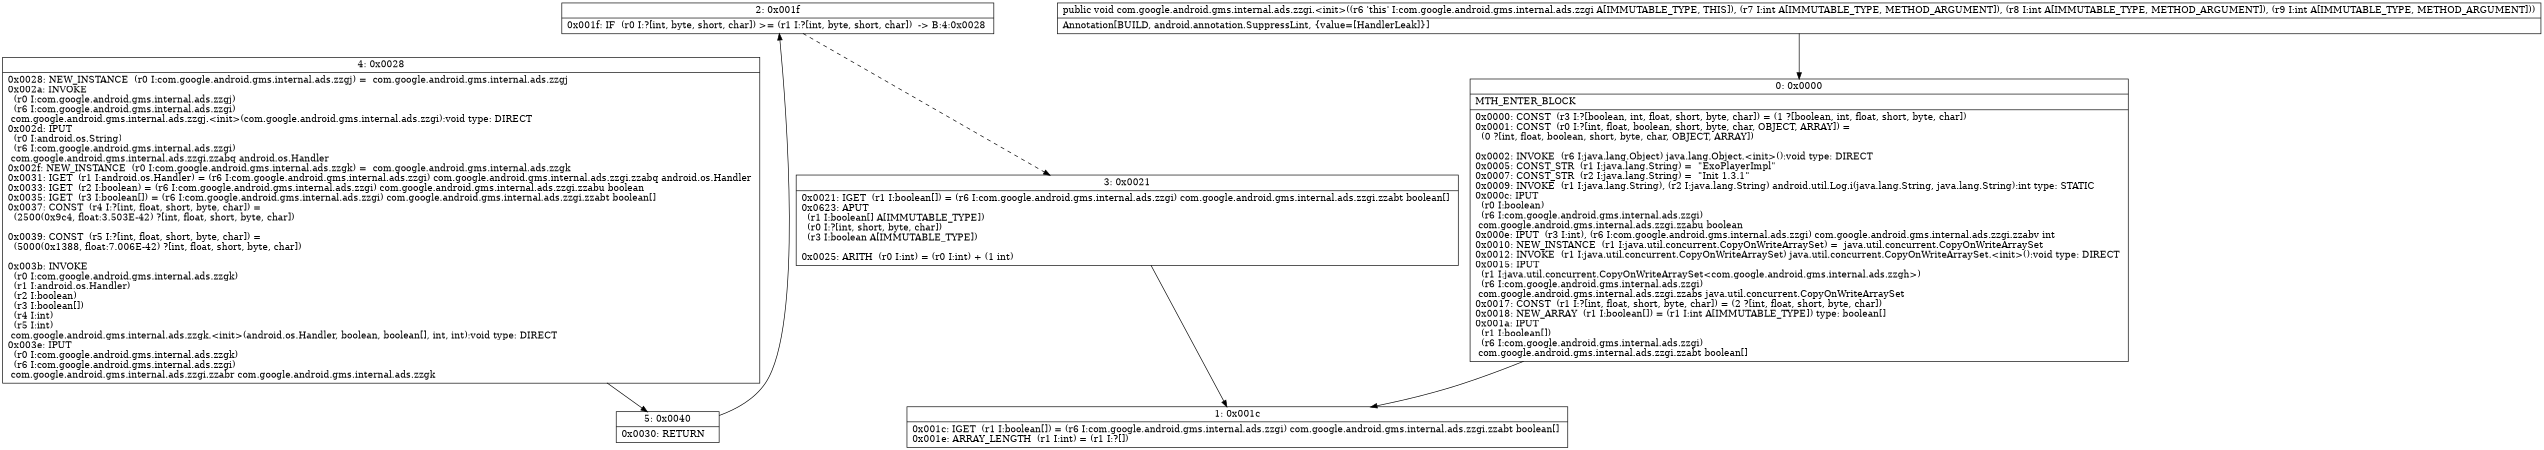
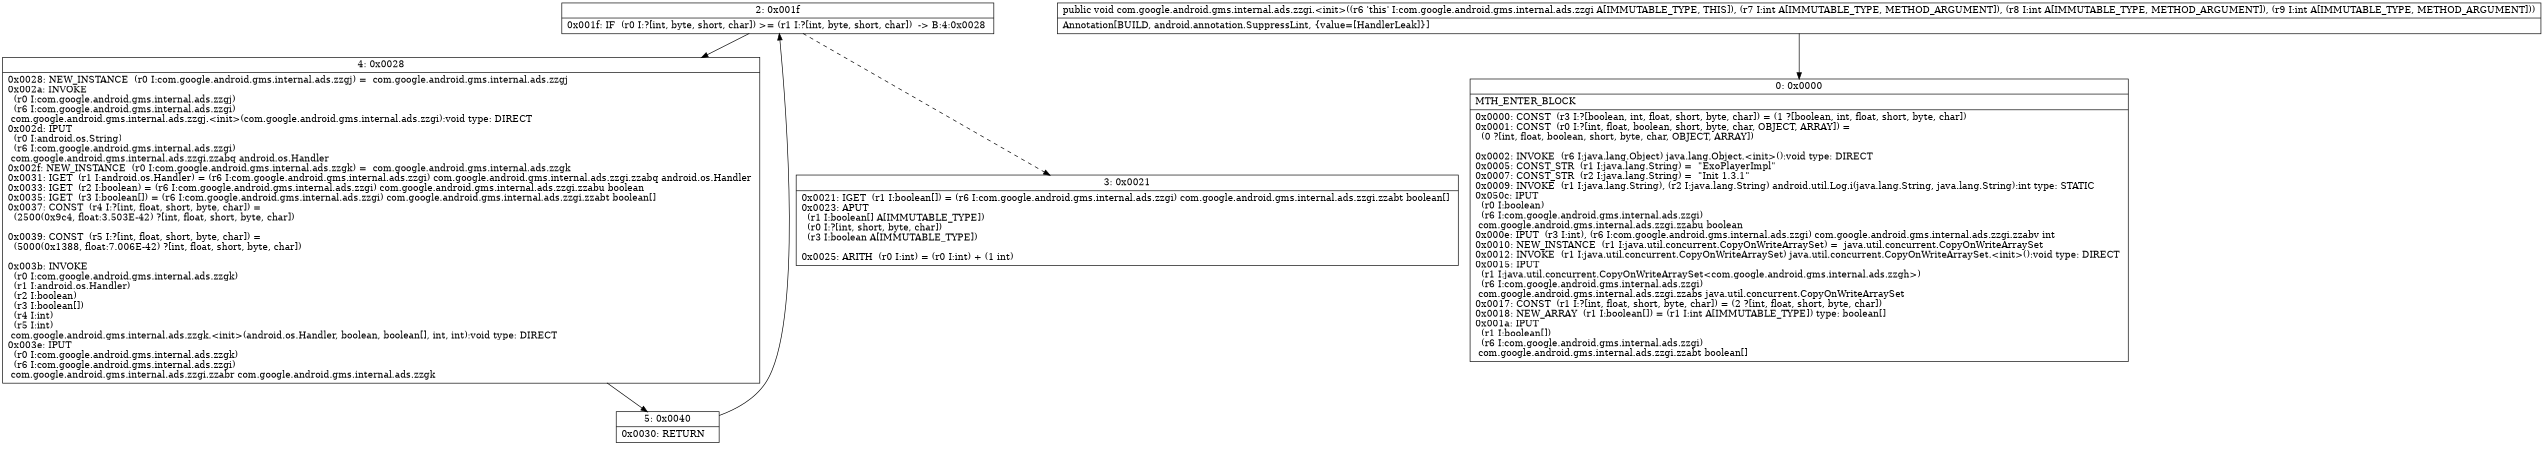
none -> (728, 44)
(1510, 196) -> (1510, 196)
(838, 208) -> (838, 208)
(1237, 427) -> none
